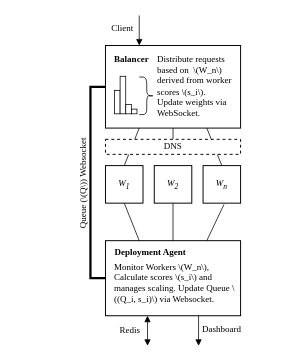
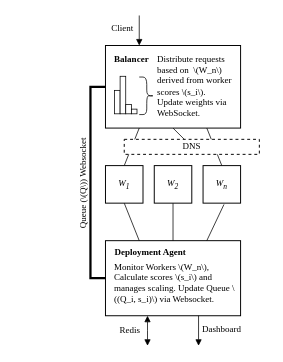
(173, 147) -> (192, 147)
